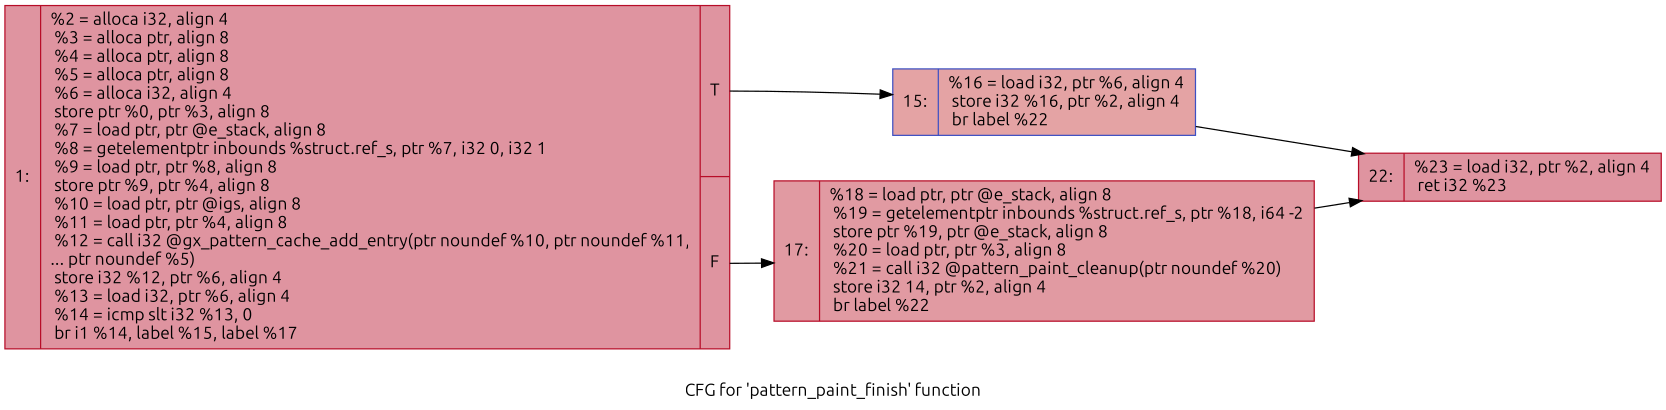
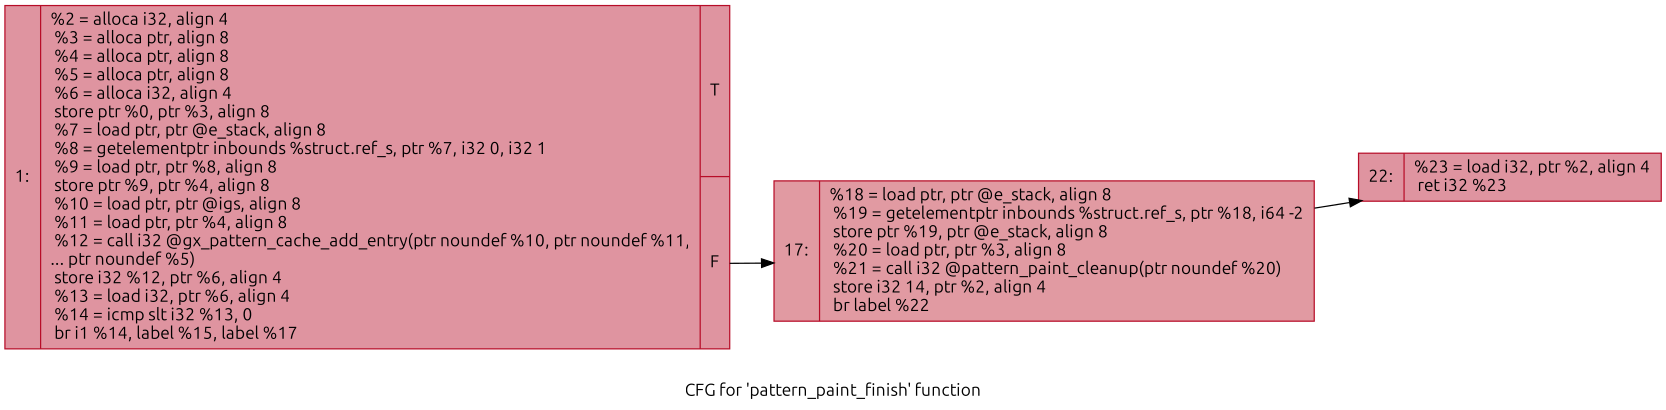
(1044, 102) -> none
